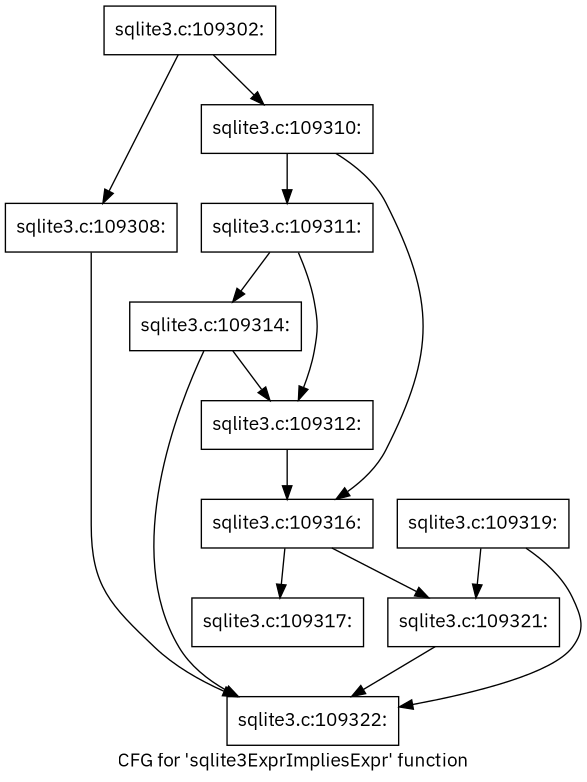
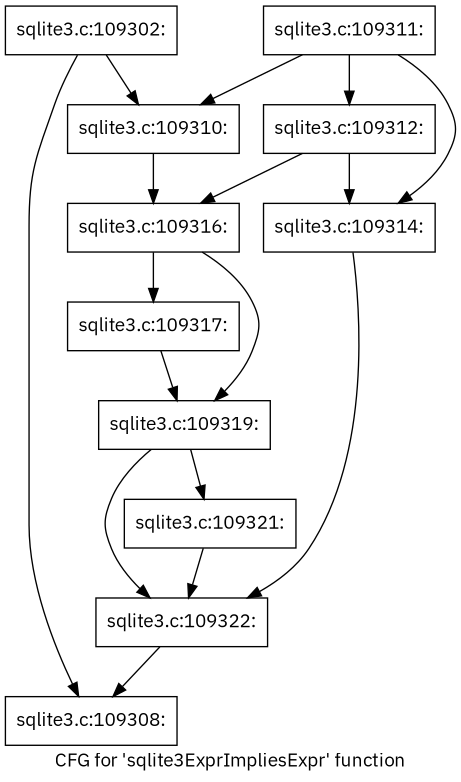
(287, 172) -> (258, 77)
none -> (167, 369)
(247, 370) -> (349, 172)
(91, 502) -> (141, 667)
(374, 570) -> (258, 315)
